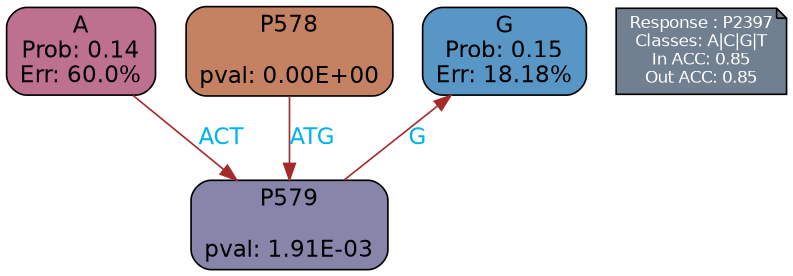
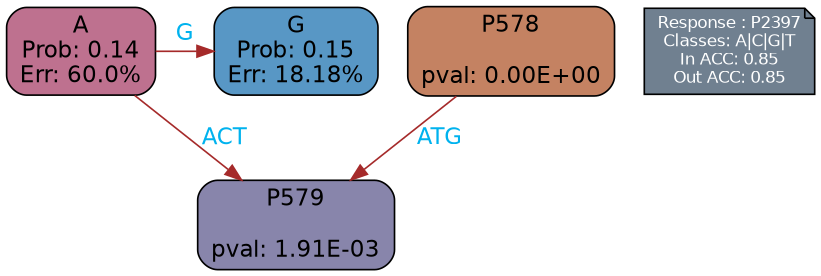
(391, 143) -> (176, 51)
